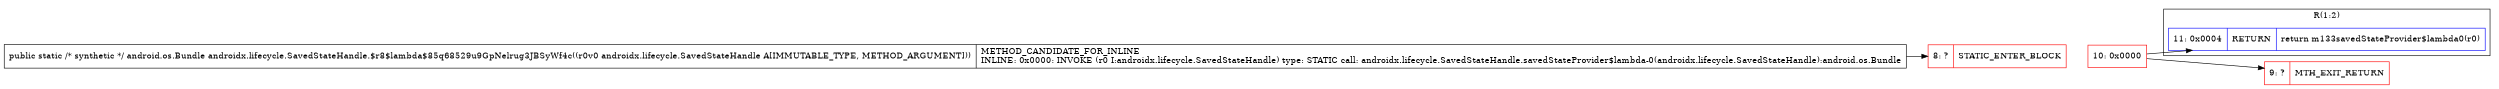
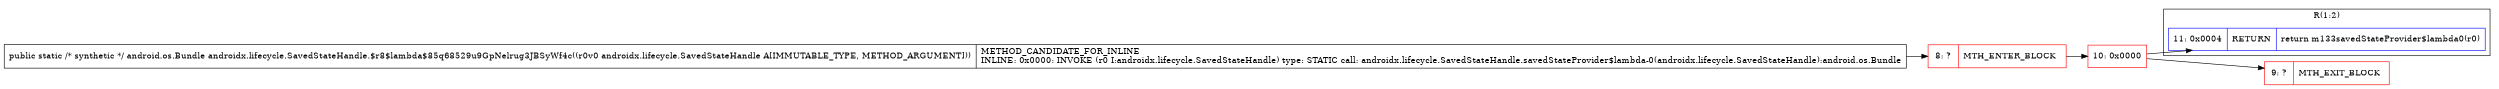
(2010, 56) -> (2010, 56)
none -> (2074, 56)
(2340, 73) -> (2340, 73)
